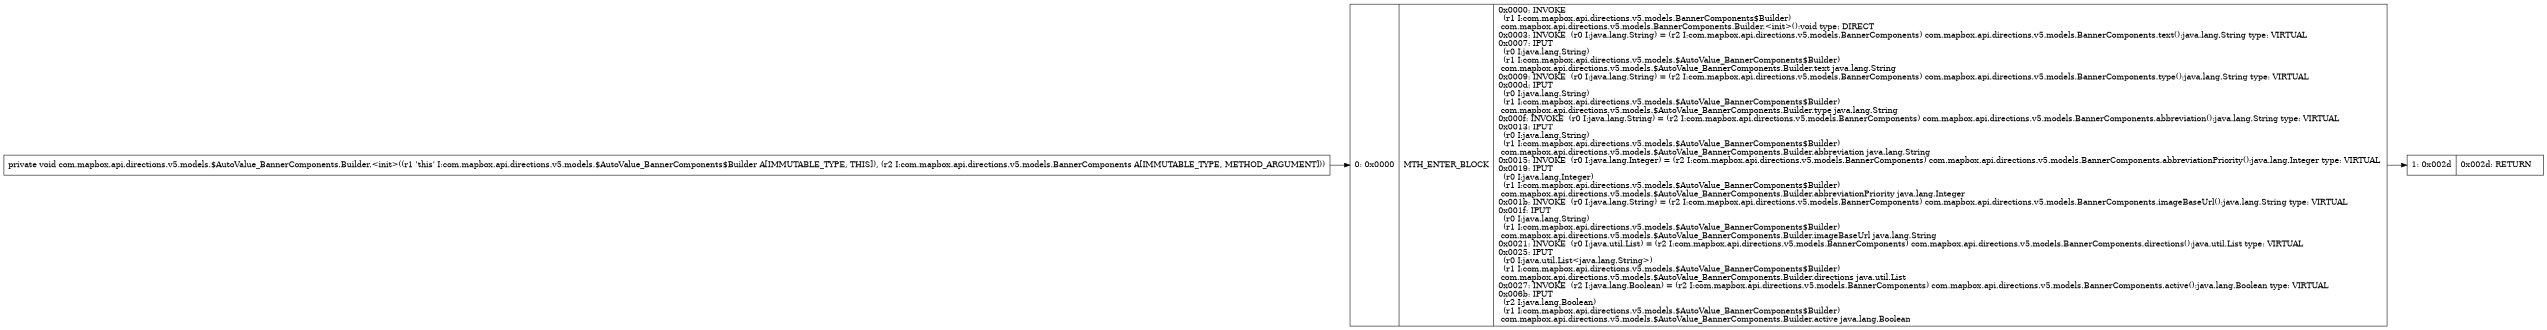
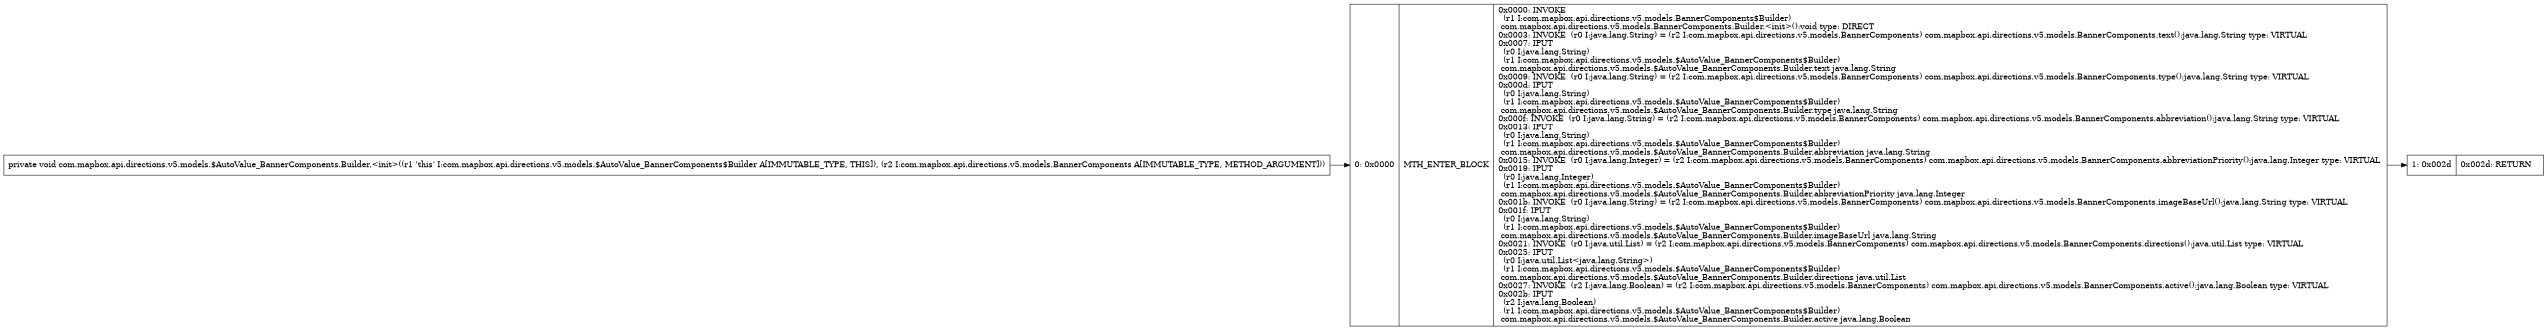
(1528, 294) -> (1528, 294)
